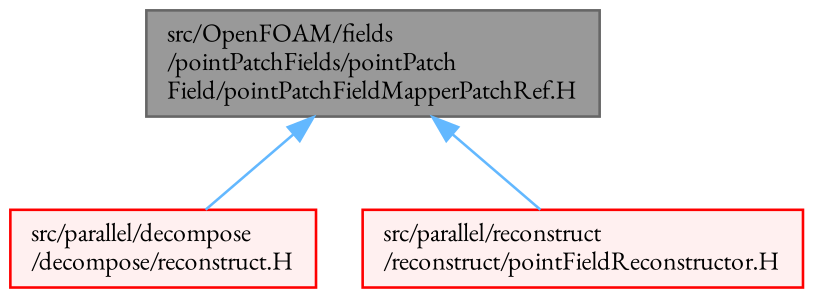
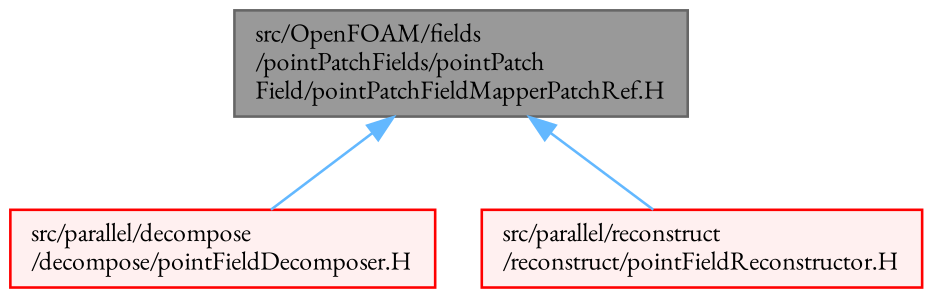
(163, 249) -> (223, 249)
